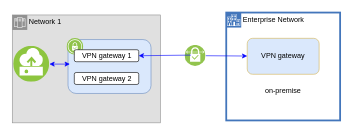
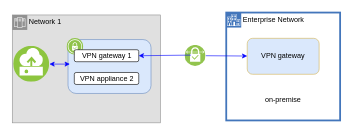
(107, 78) -> (107, 78)
(284, 90) -> (284, 99)
